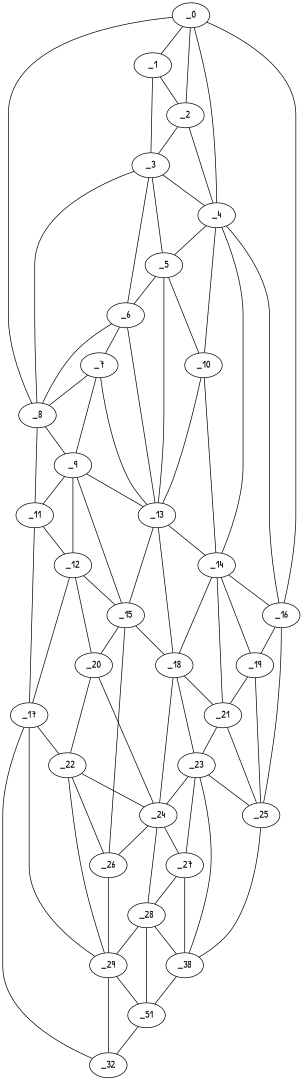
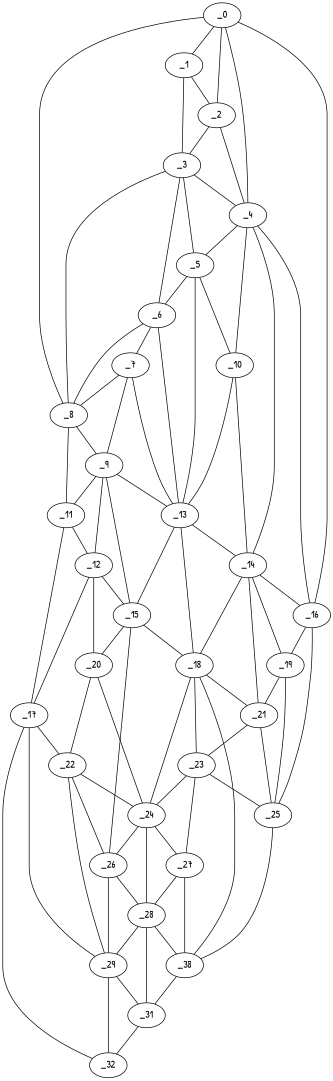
(211, 866) -> (235, 819)
none -> (127, 890)
(147, 1015) -> (147, 1015)
